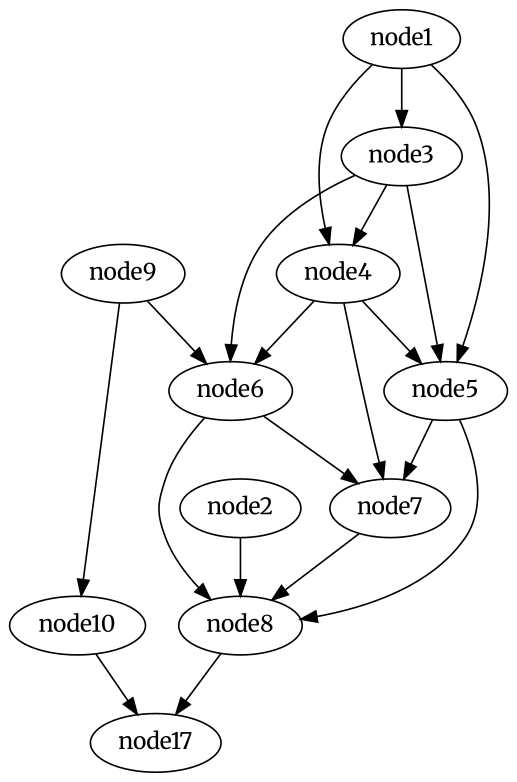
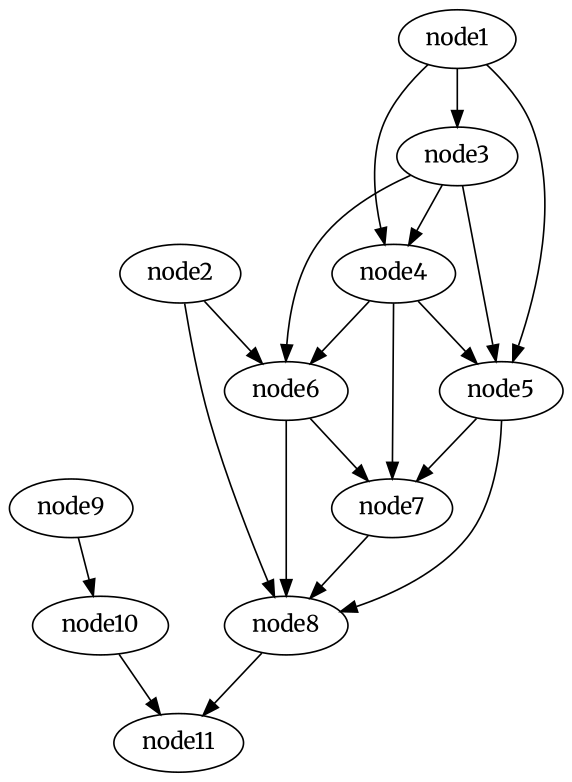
(171, 326) -> (228, 326)
(156, 743) -> (179, 743)
